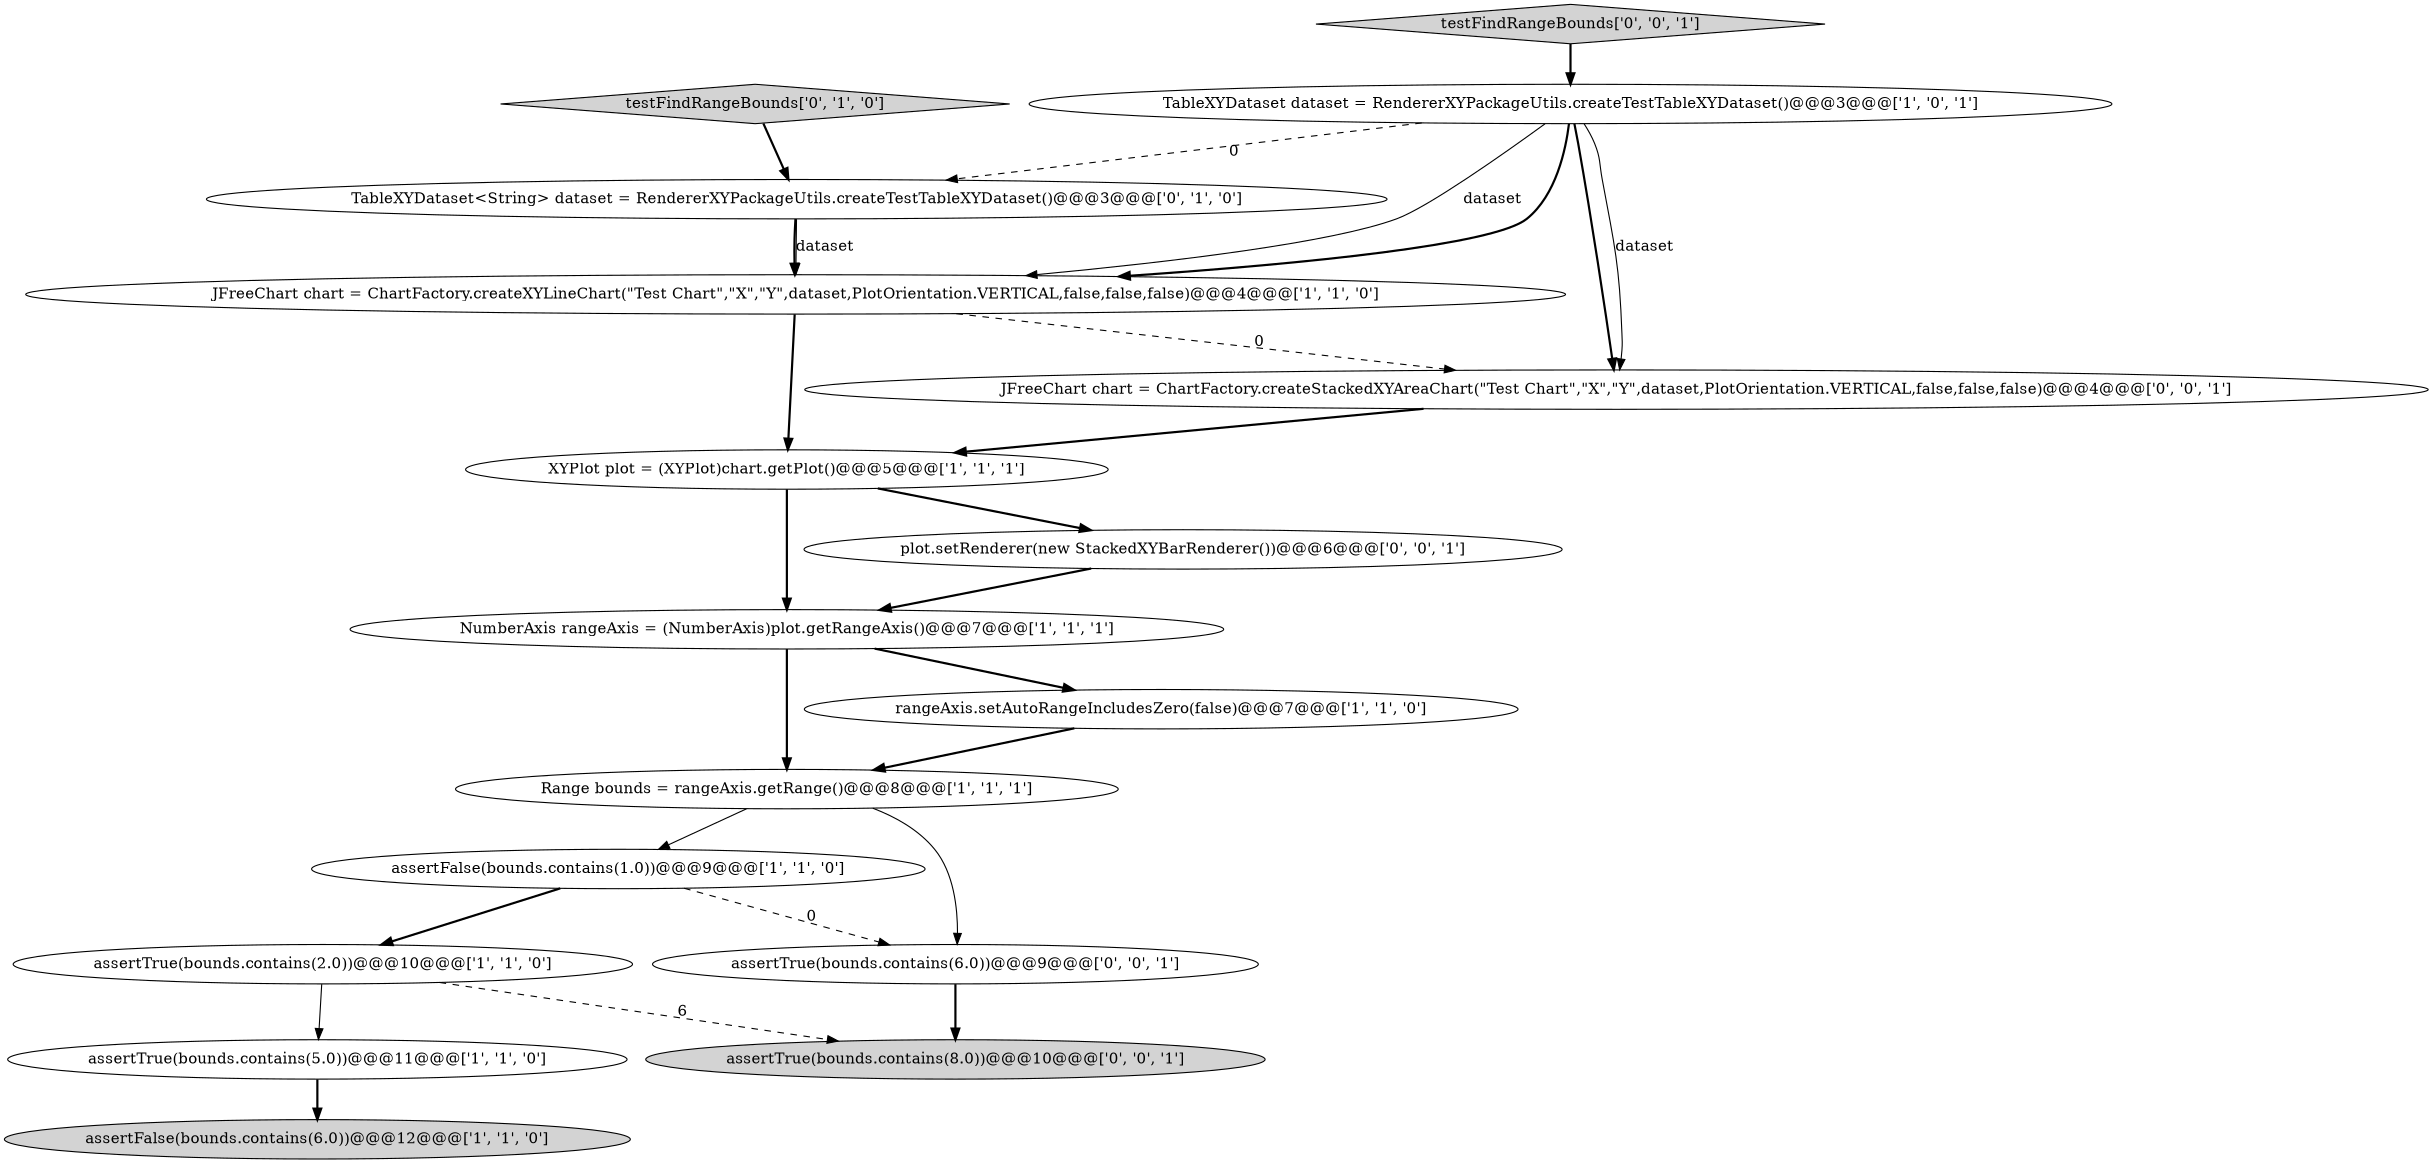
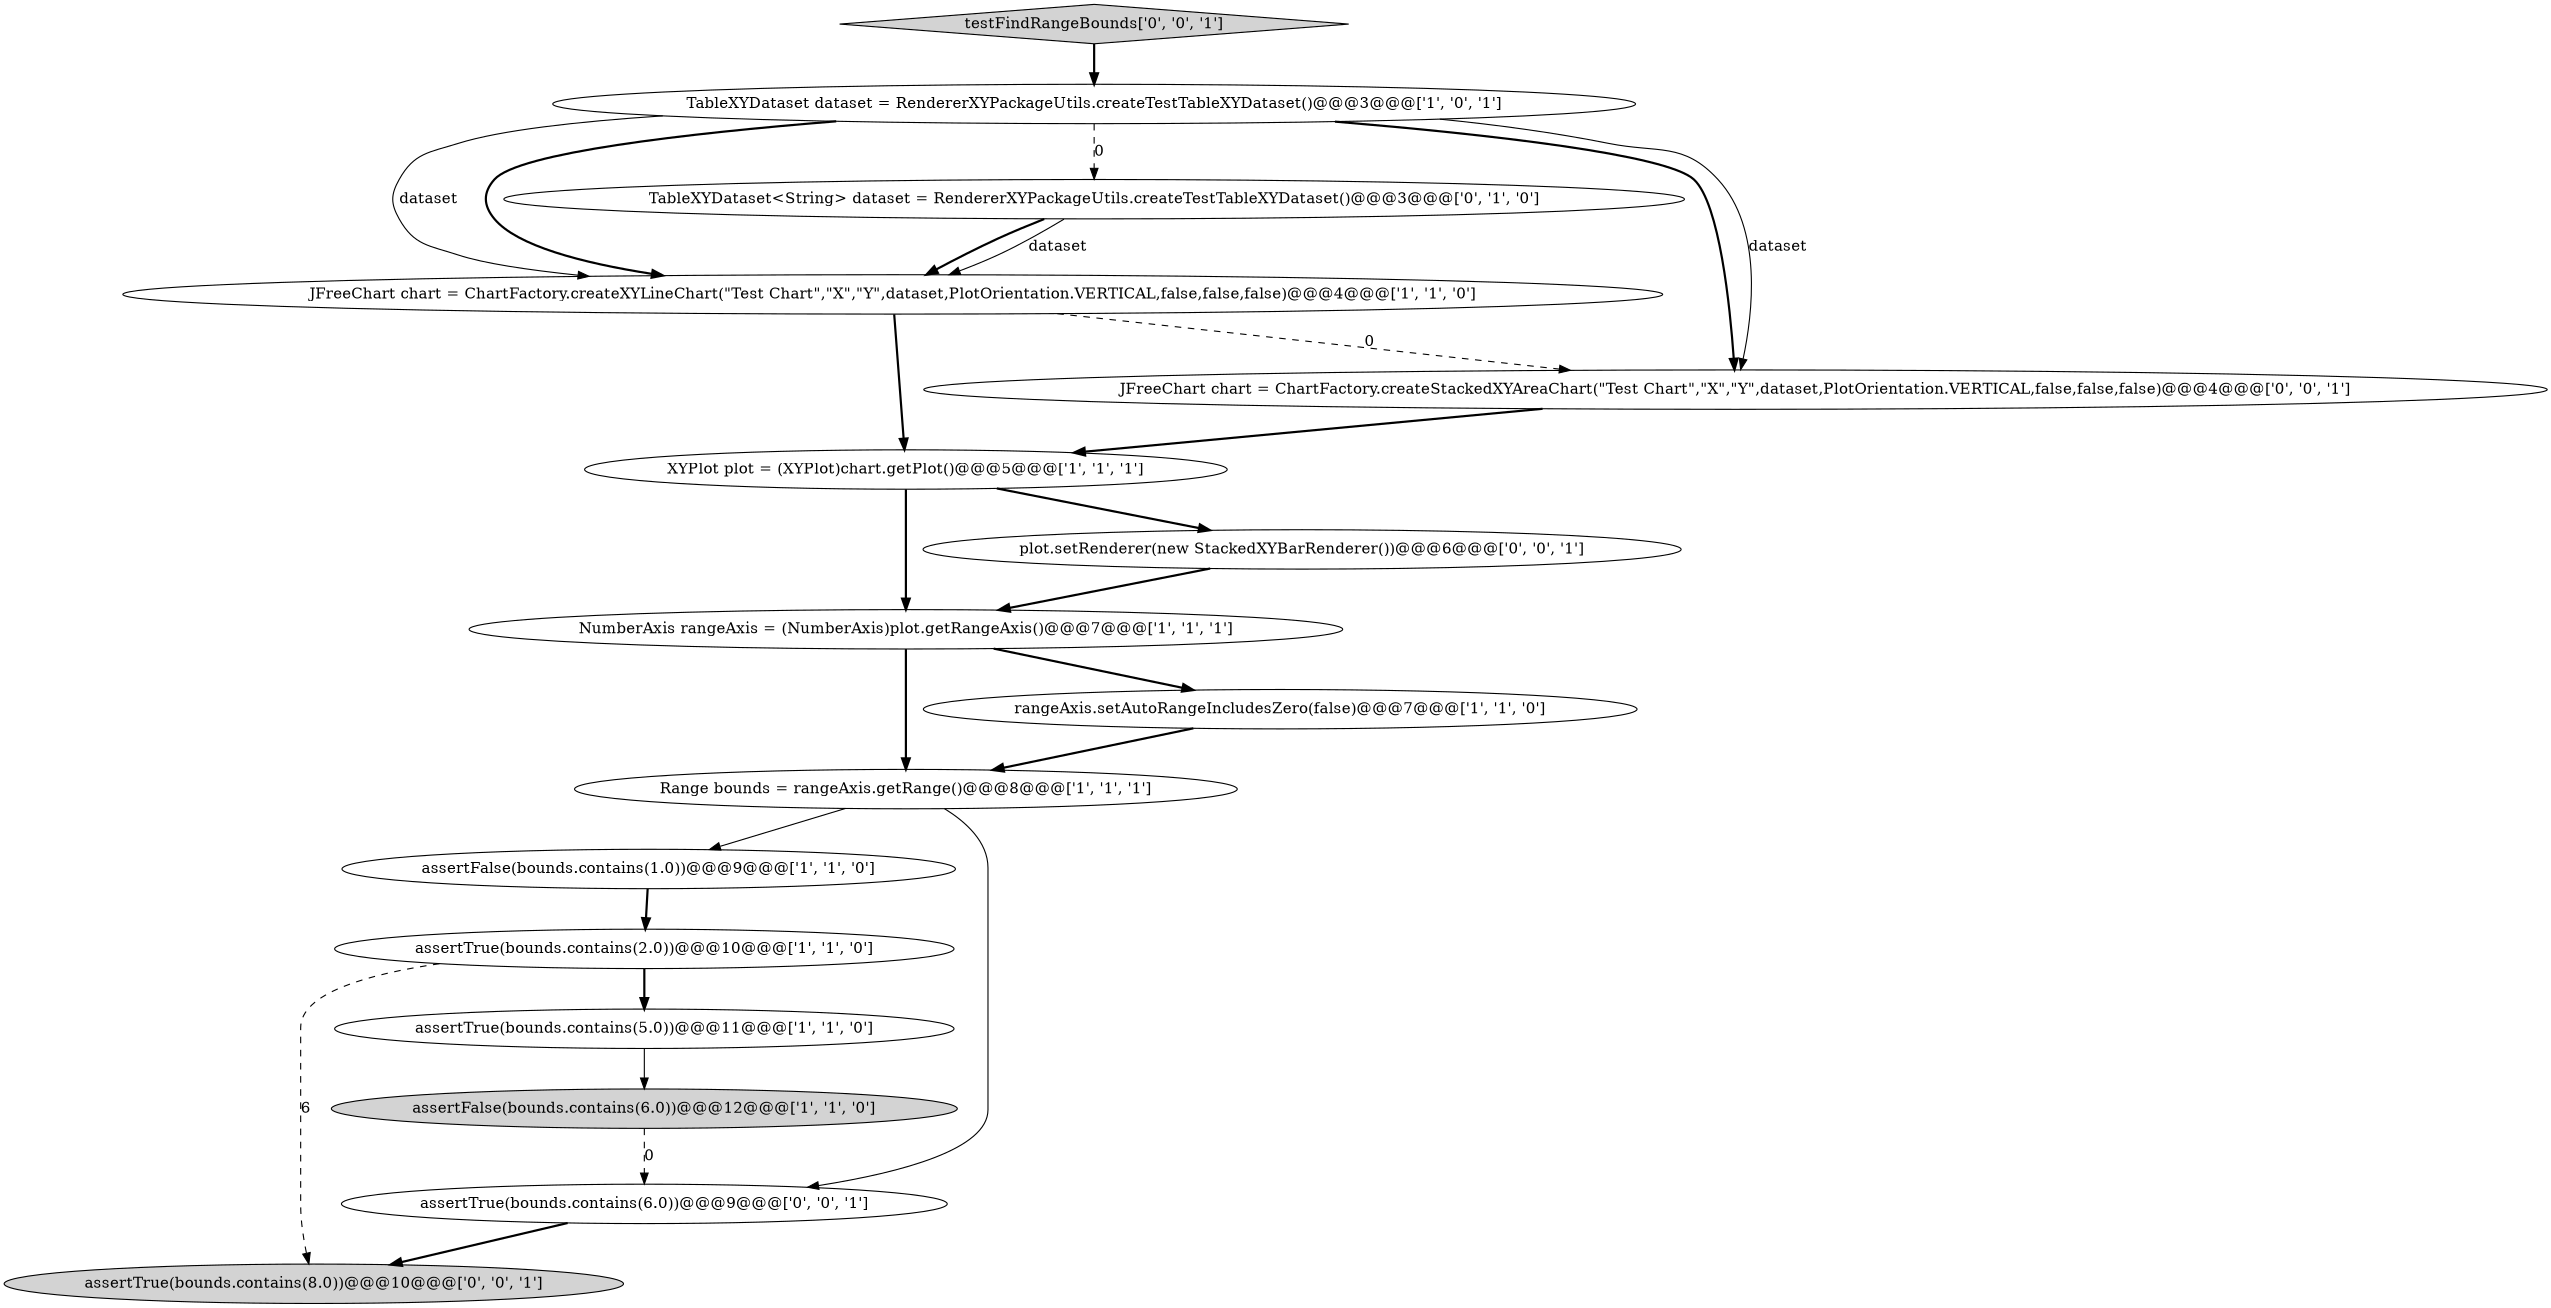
(755, 104) -> none
(781, 915) -> (644, 1151)
(320, 1006) -> (644, 983)
(317, 1094) -> (644, 1063)
